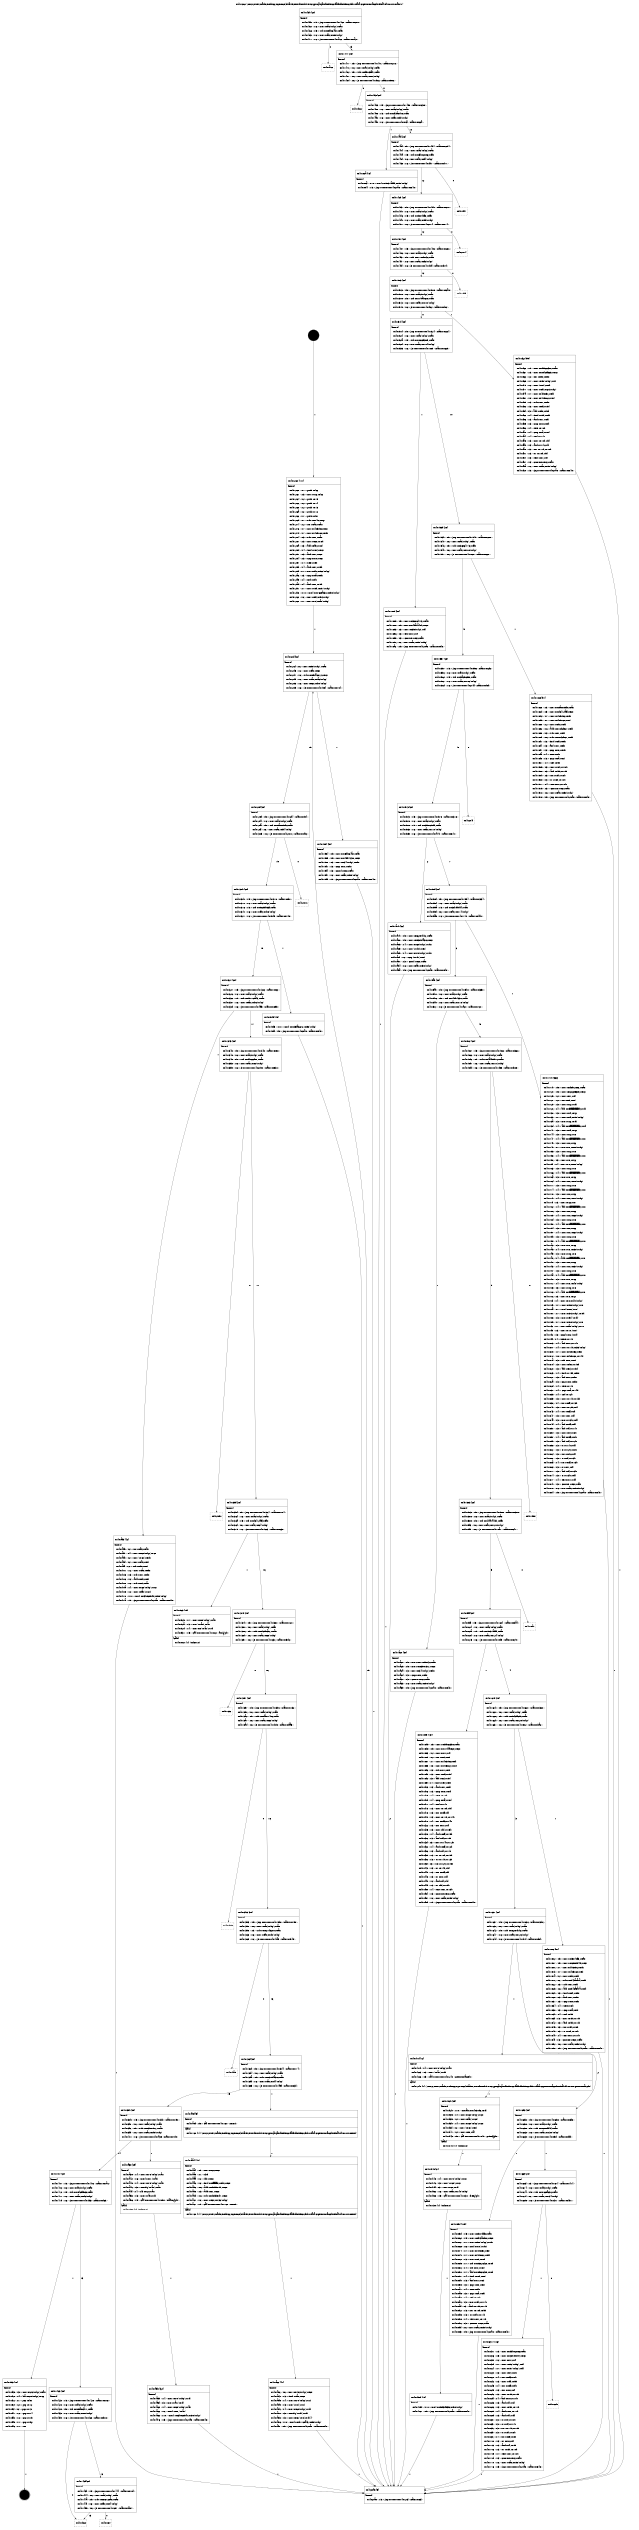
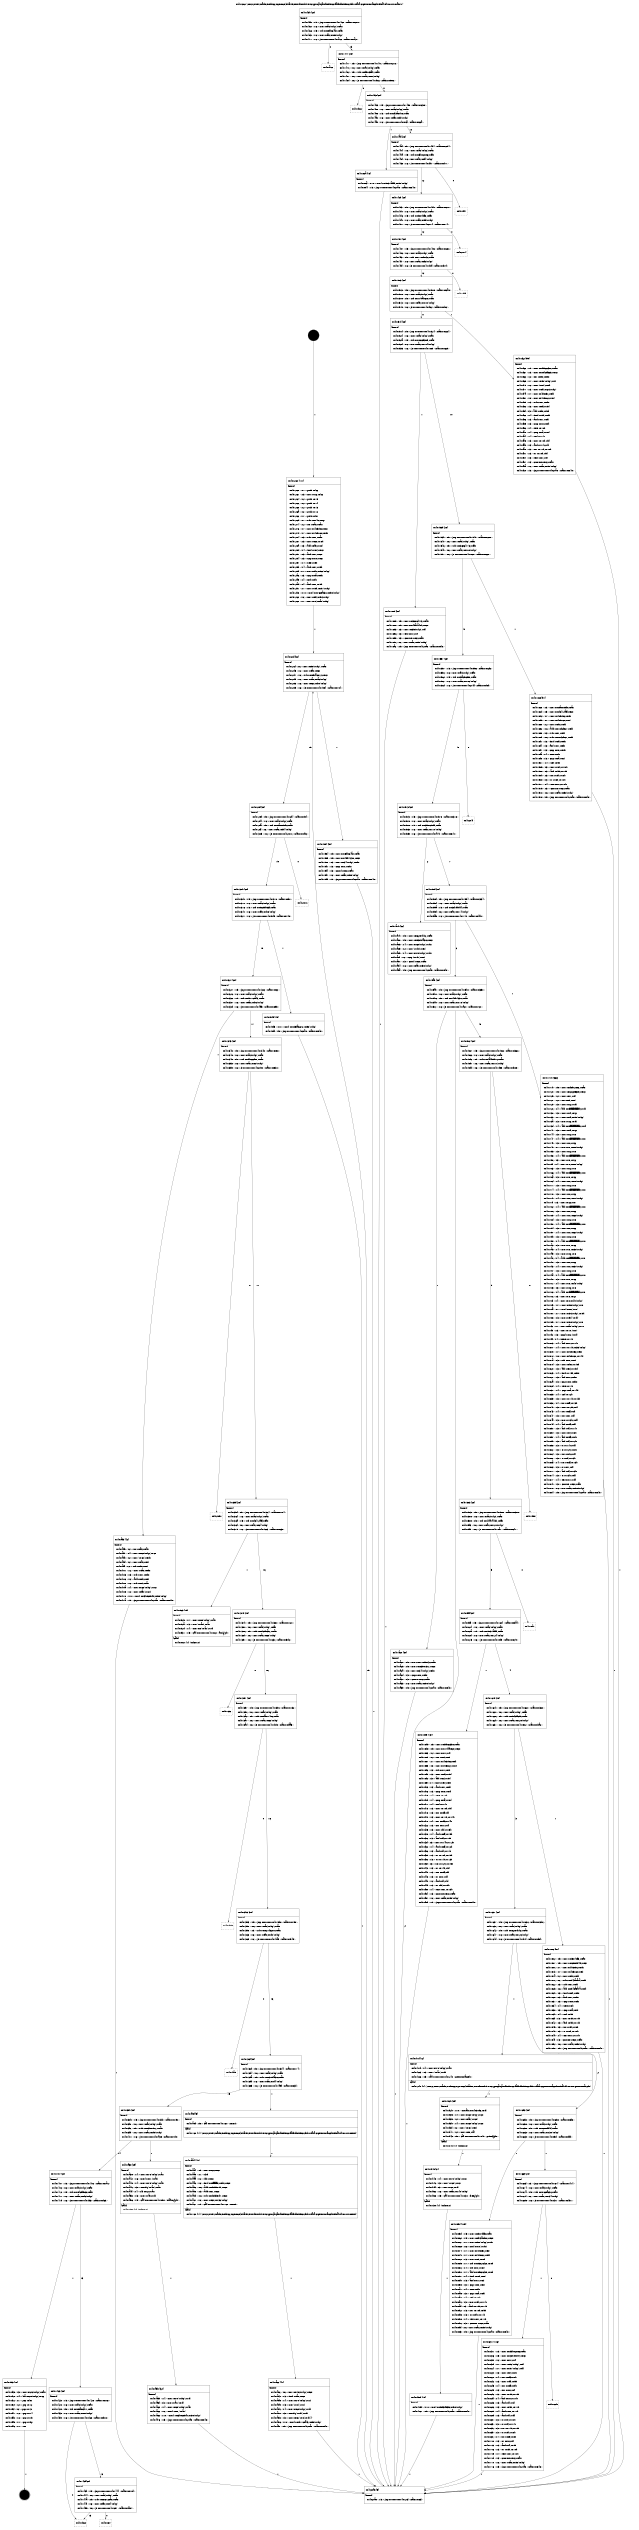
(389, 1728) -> (413, 1739)
